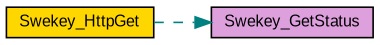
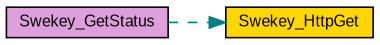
(174, 22) -> (189, 22)
